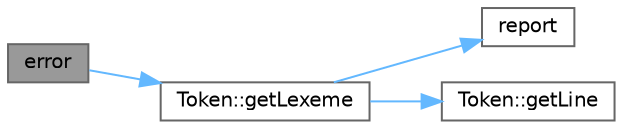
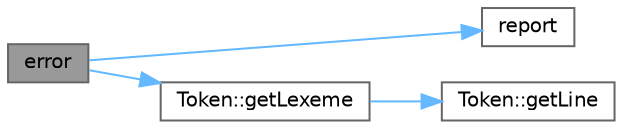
(398, 64) -> (275, 46)
